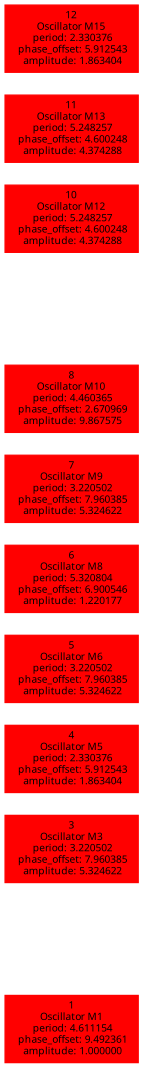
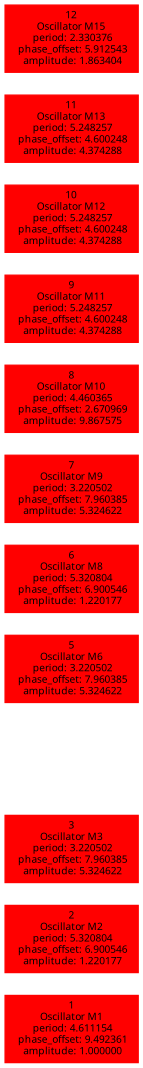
none -> (72, 309)
(72, 759) -> none
none -> (72, 939)
